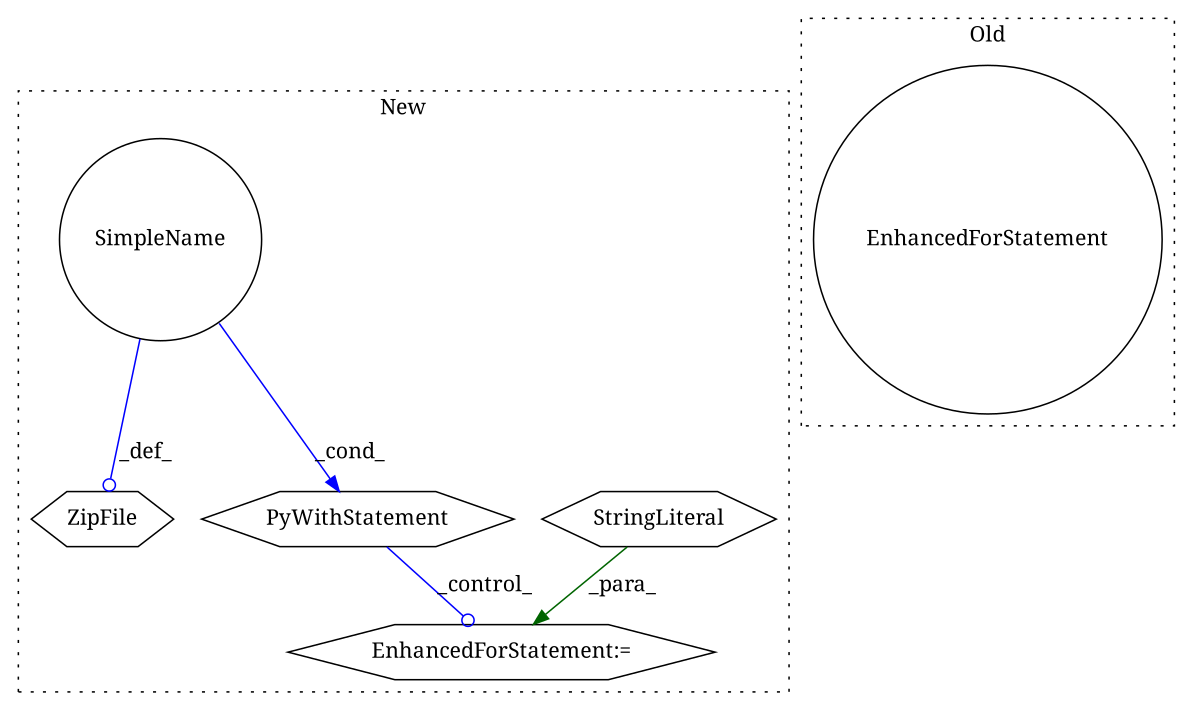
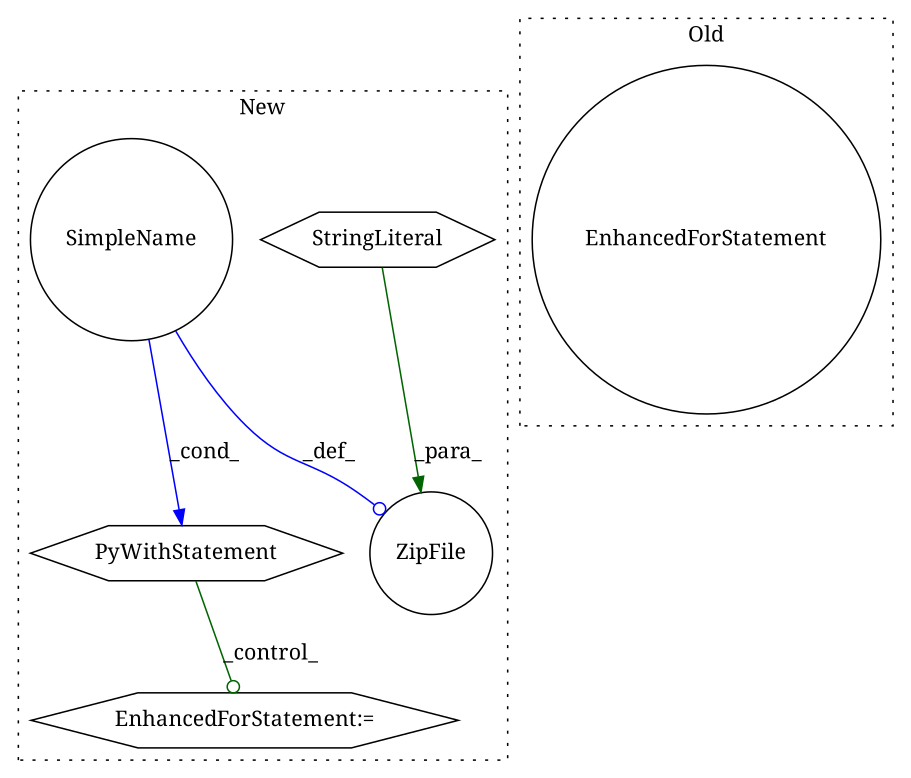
(102, 519) -> (431, 553)
(586, 581) -> (400, 372)
(425, 582) -> (214, 631)
